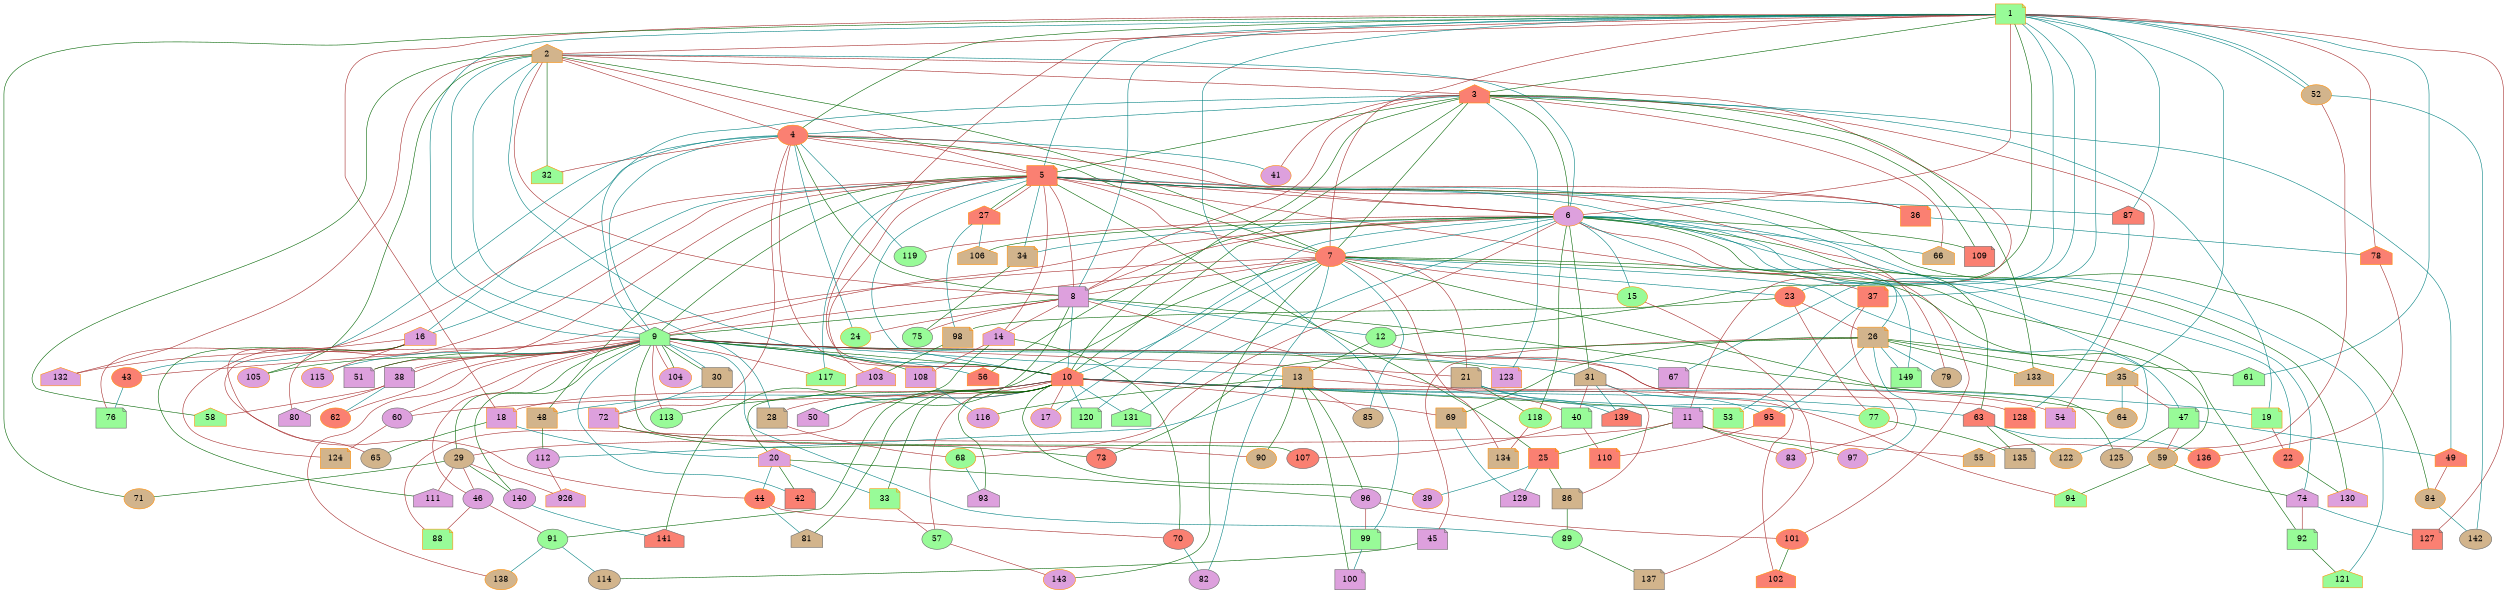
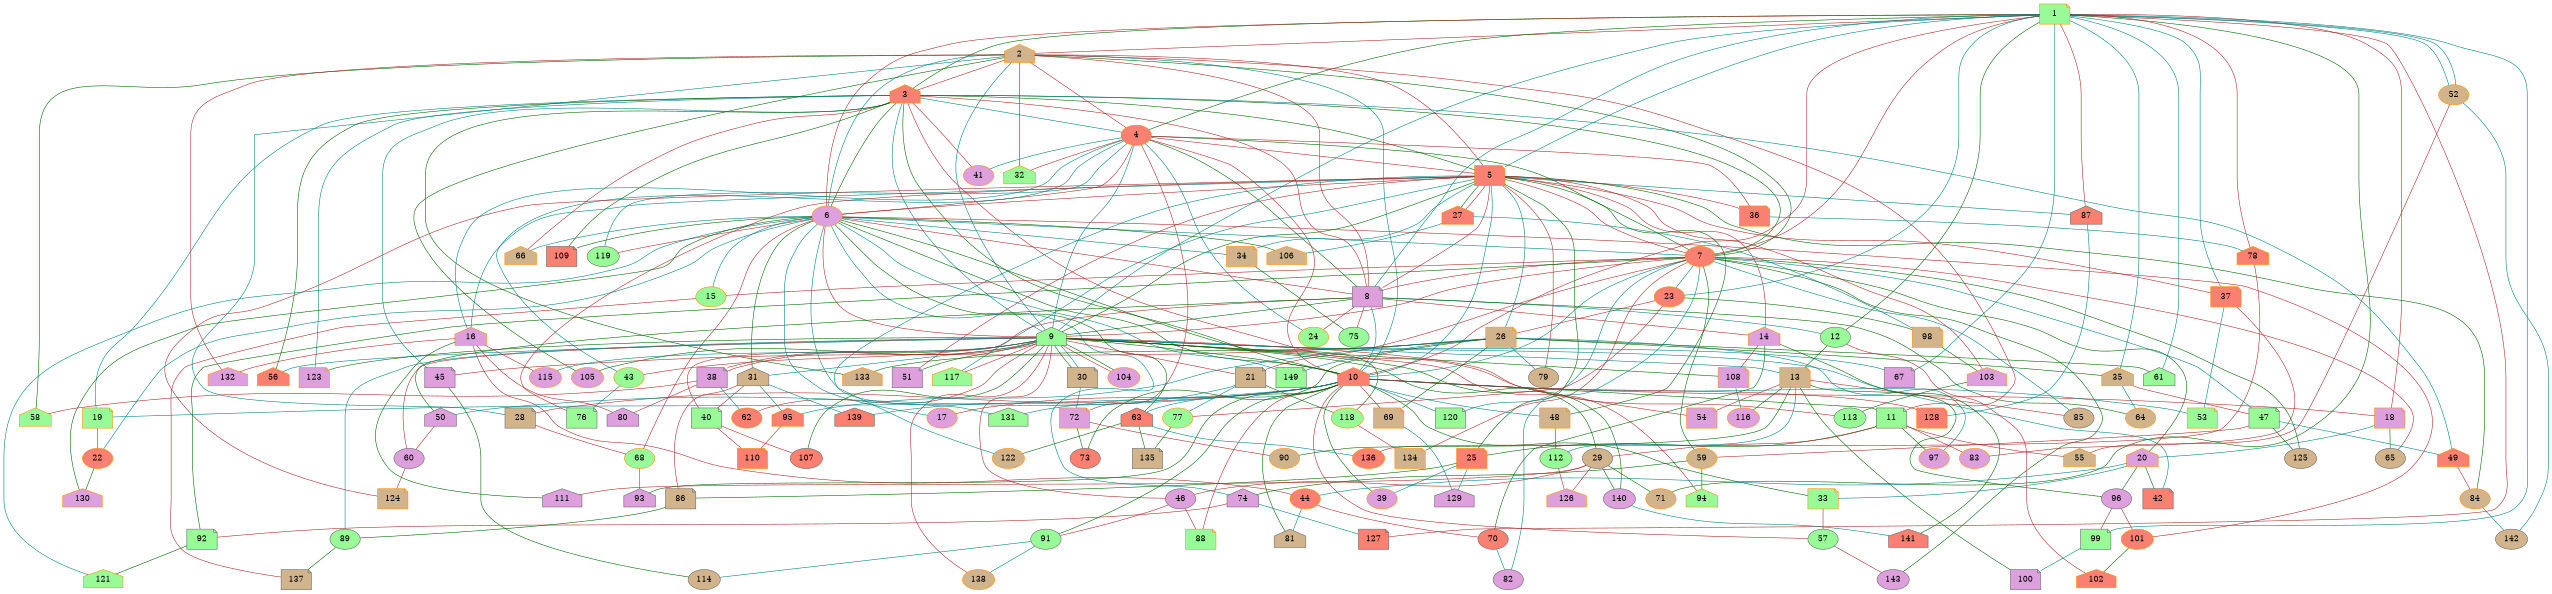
(2153, 71) -> (2081, 113)
none -> (575, 108)
(127, 378) -> (629, 378)
(732, 399) -> (425, 438)
(1688, 418) -> (1892, 418)
(543, 458) -> (1556, 458)
(566, 499) -> (1567, 499)
(1059, 580) -> (1893, 580)
